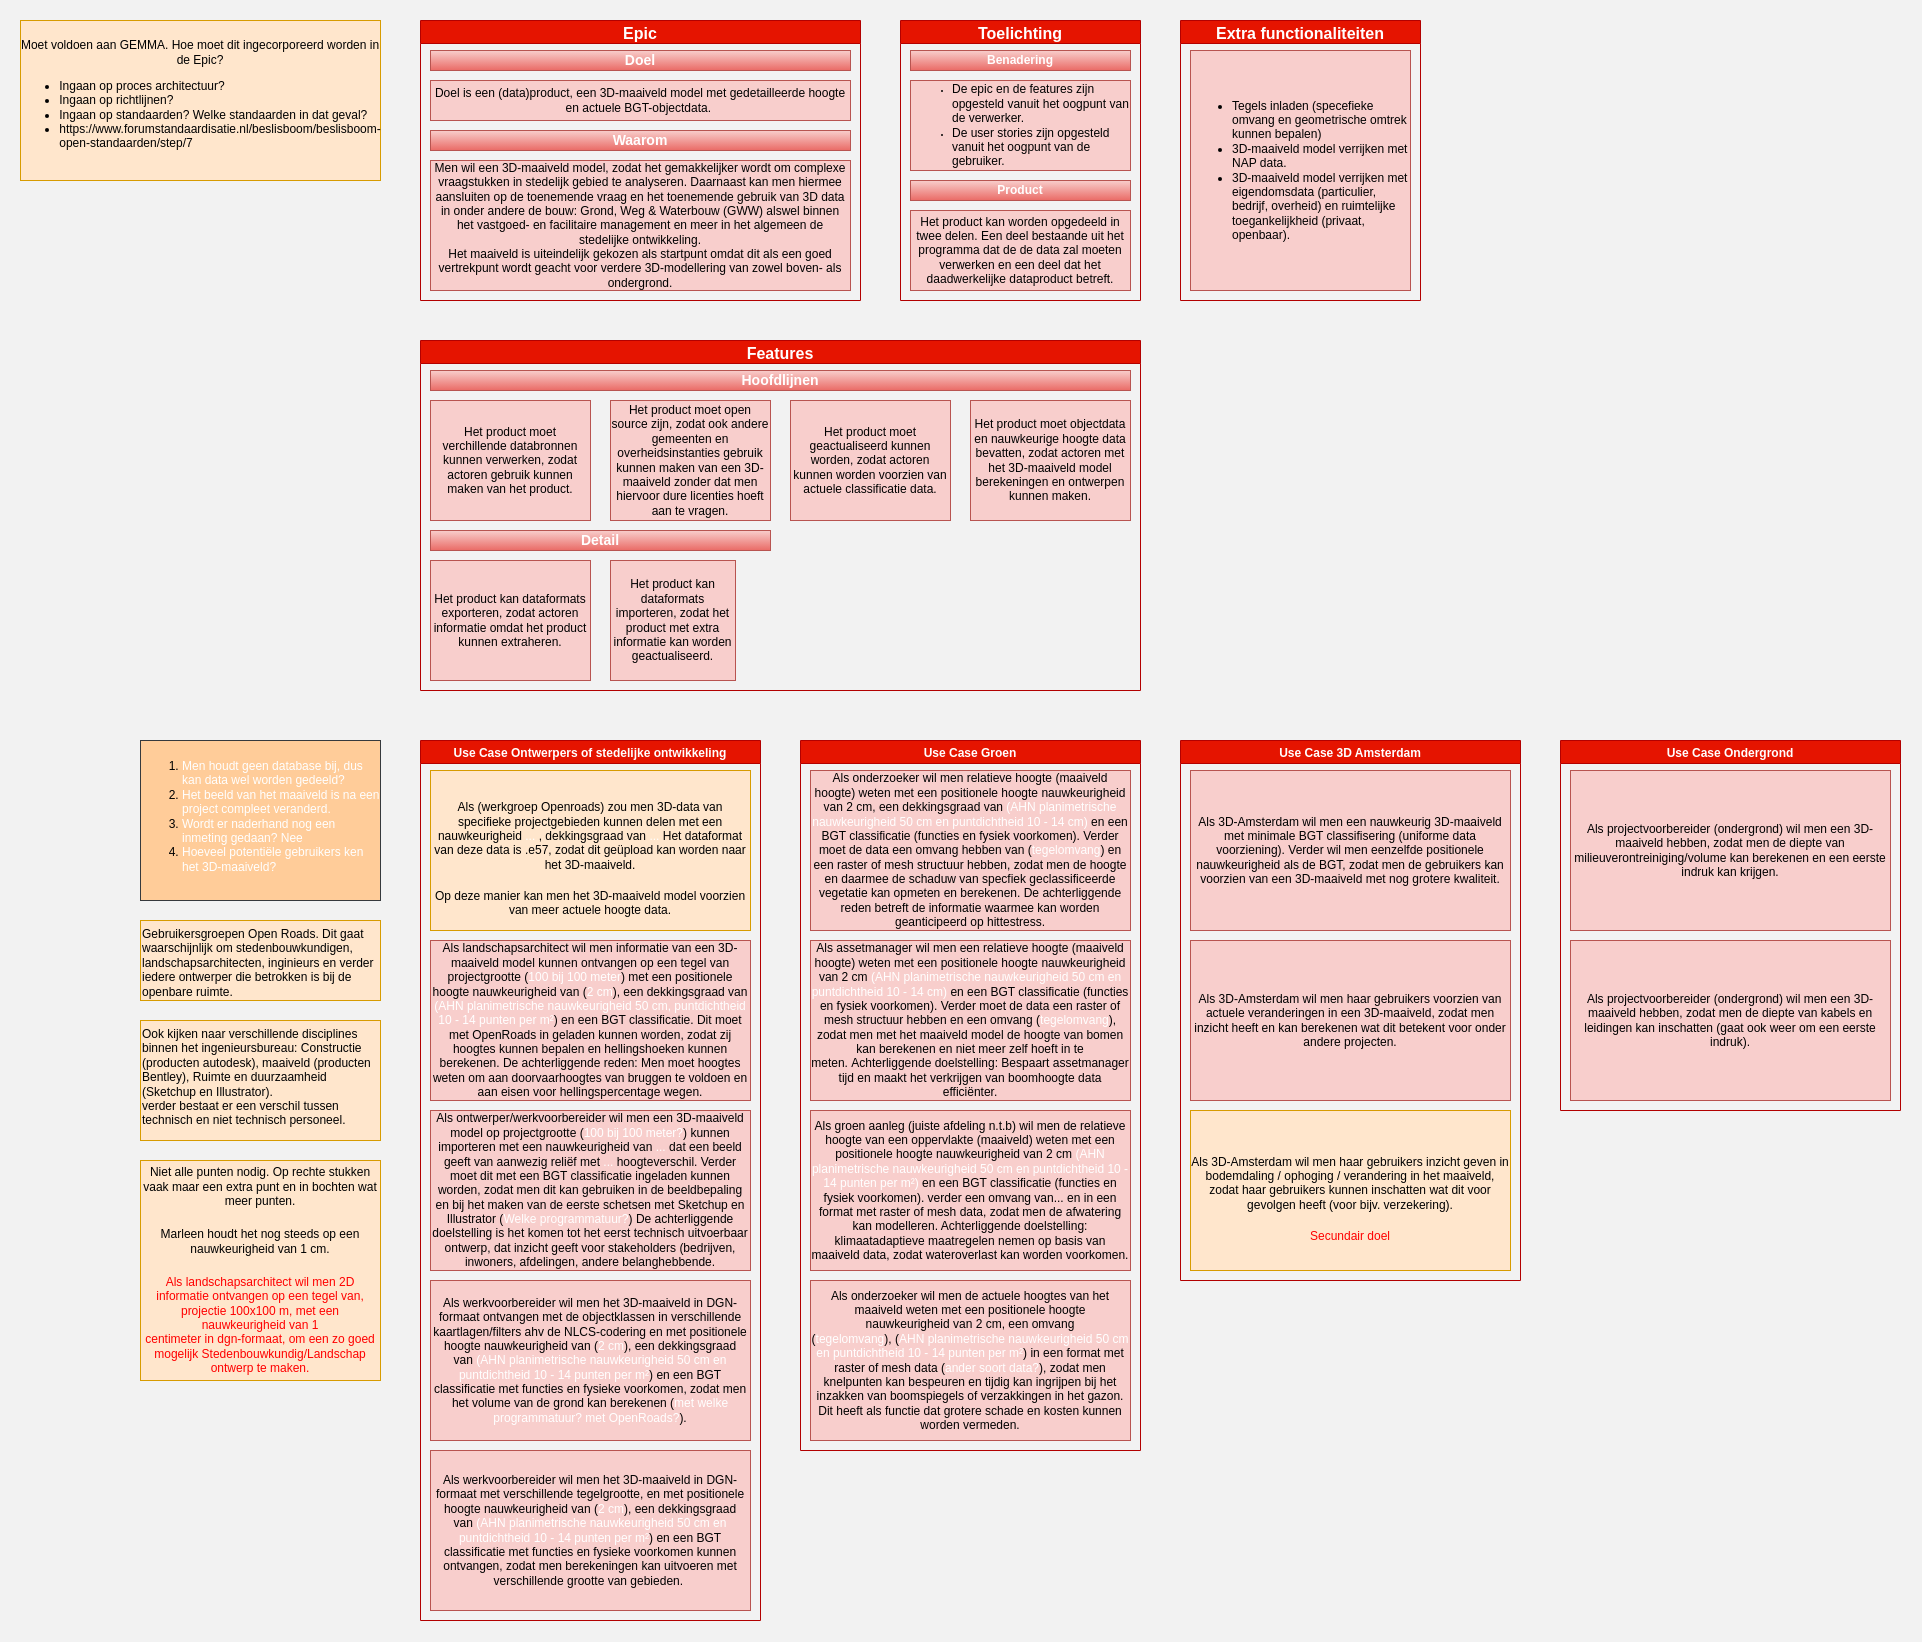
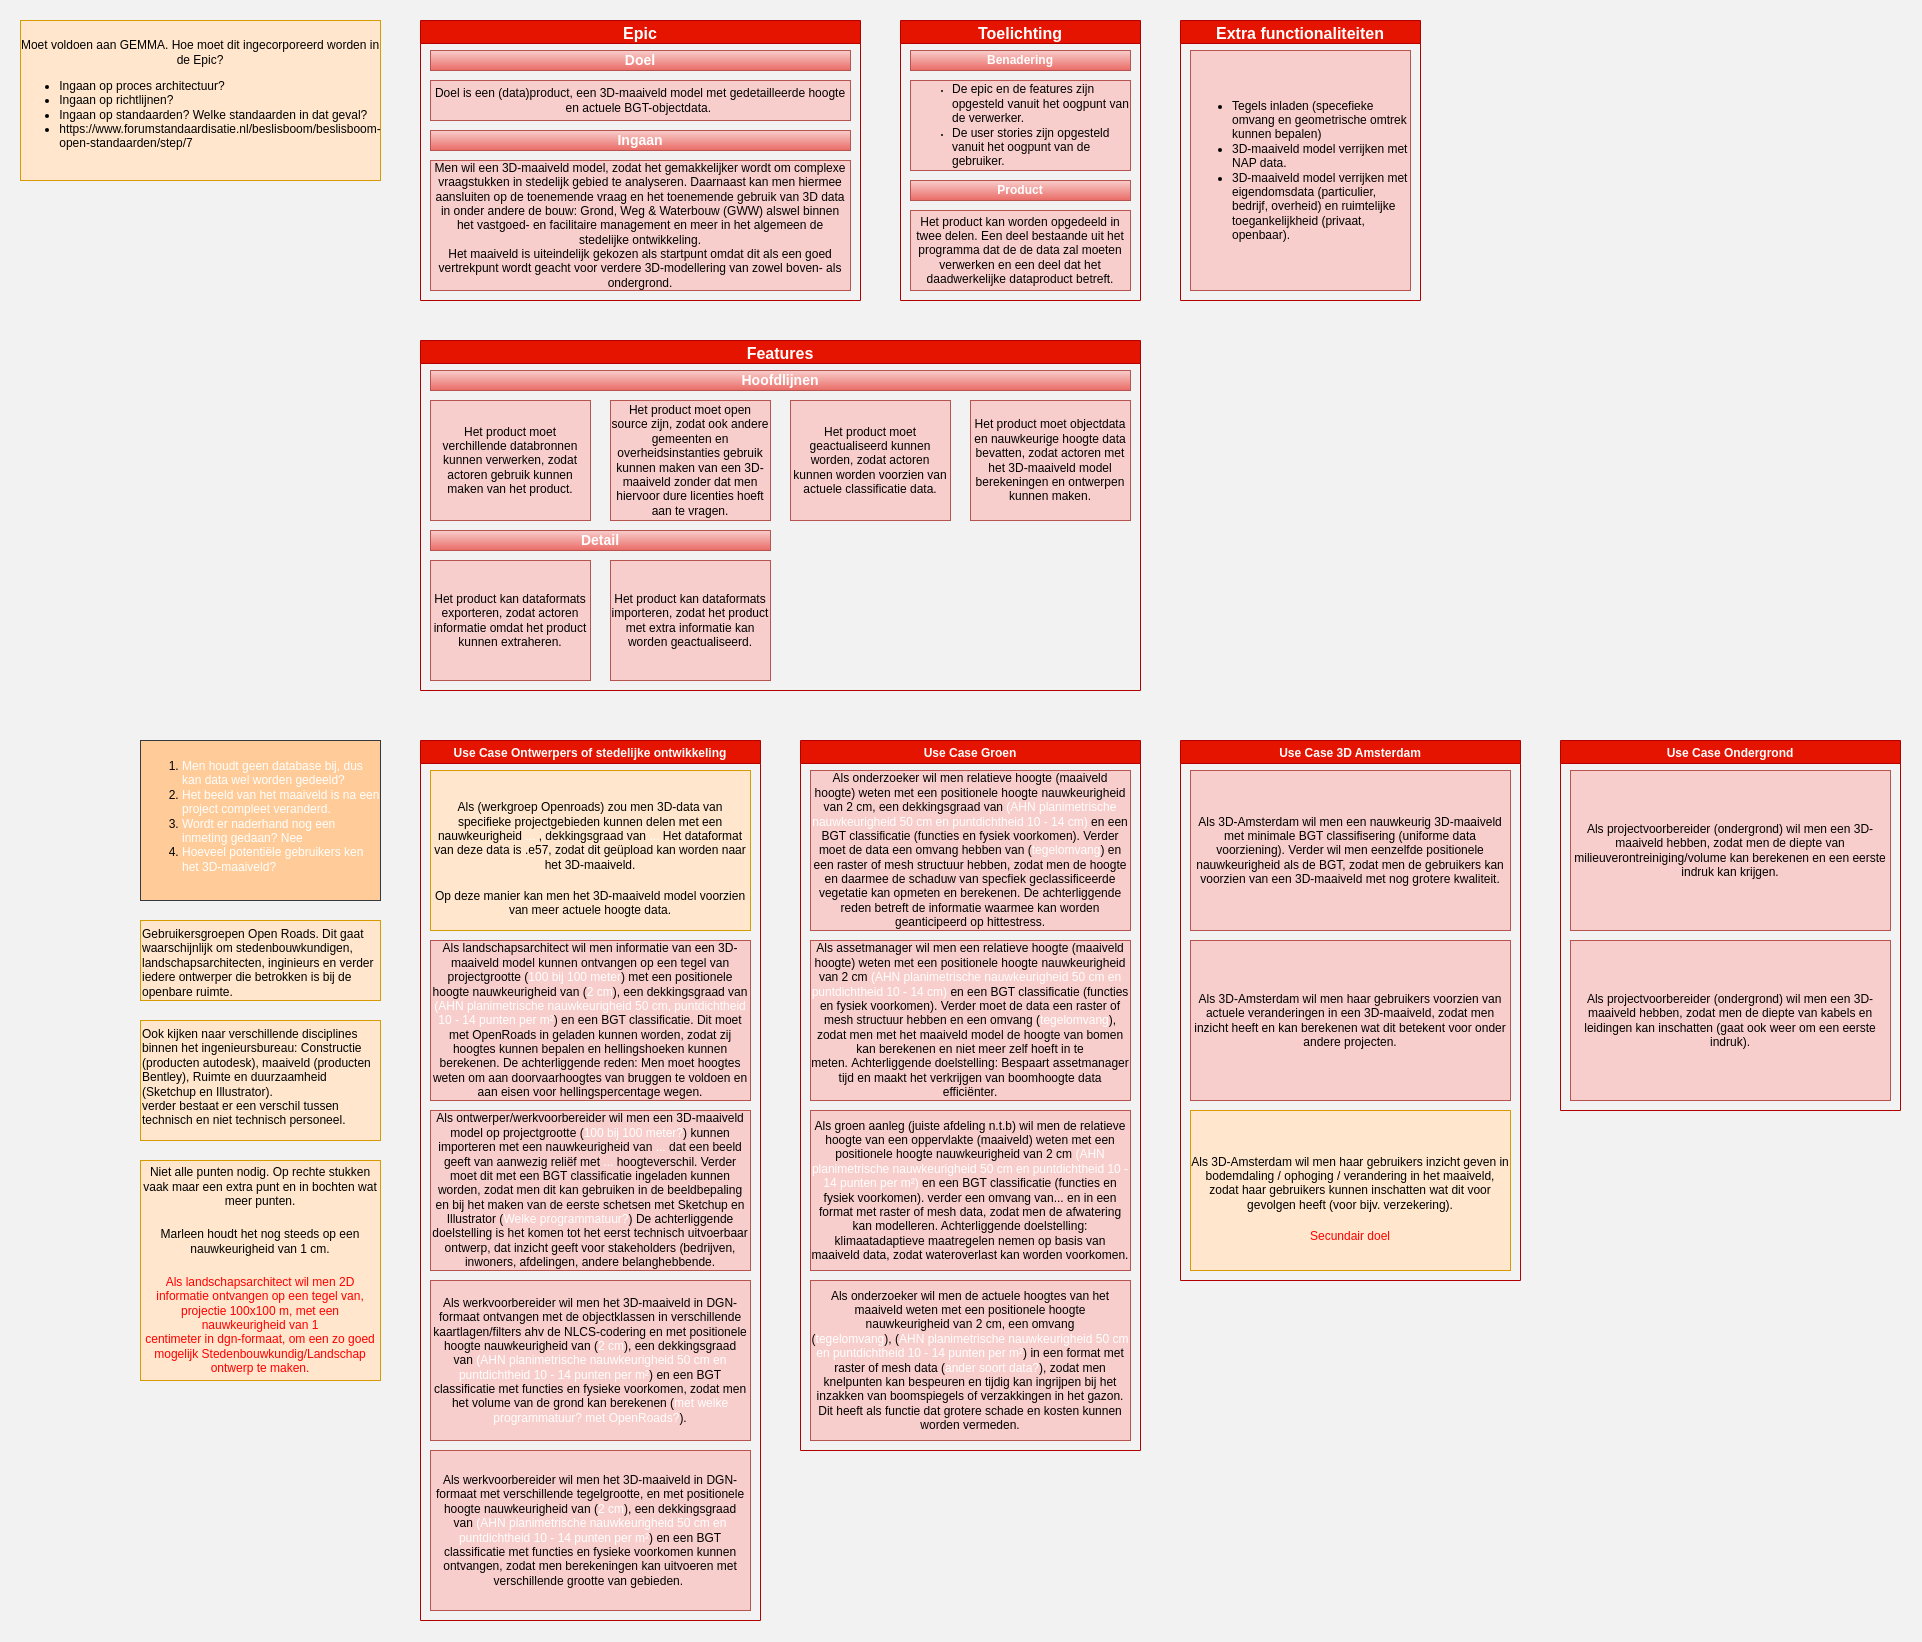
(641, 141) -> (641, 141)
(673, 621) -> (691, 621)
